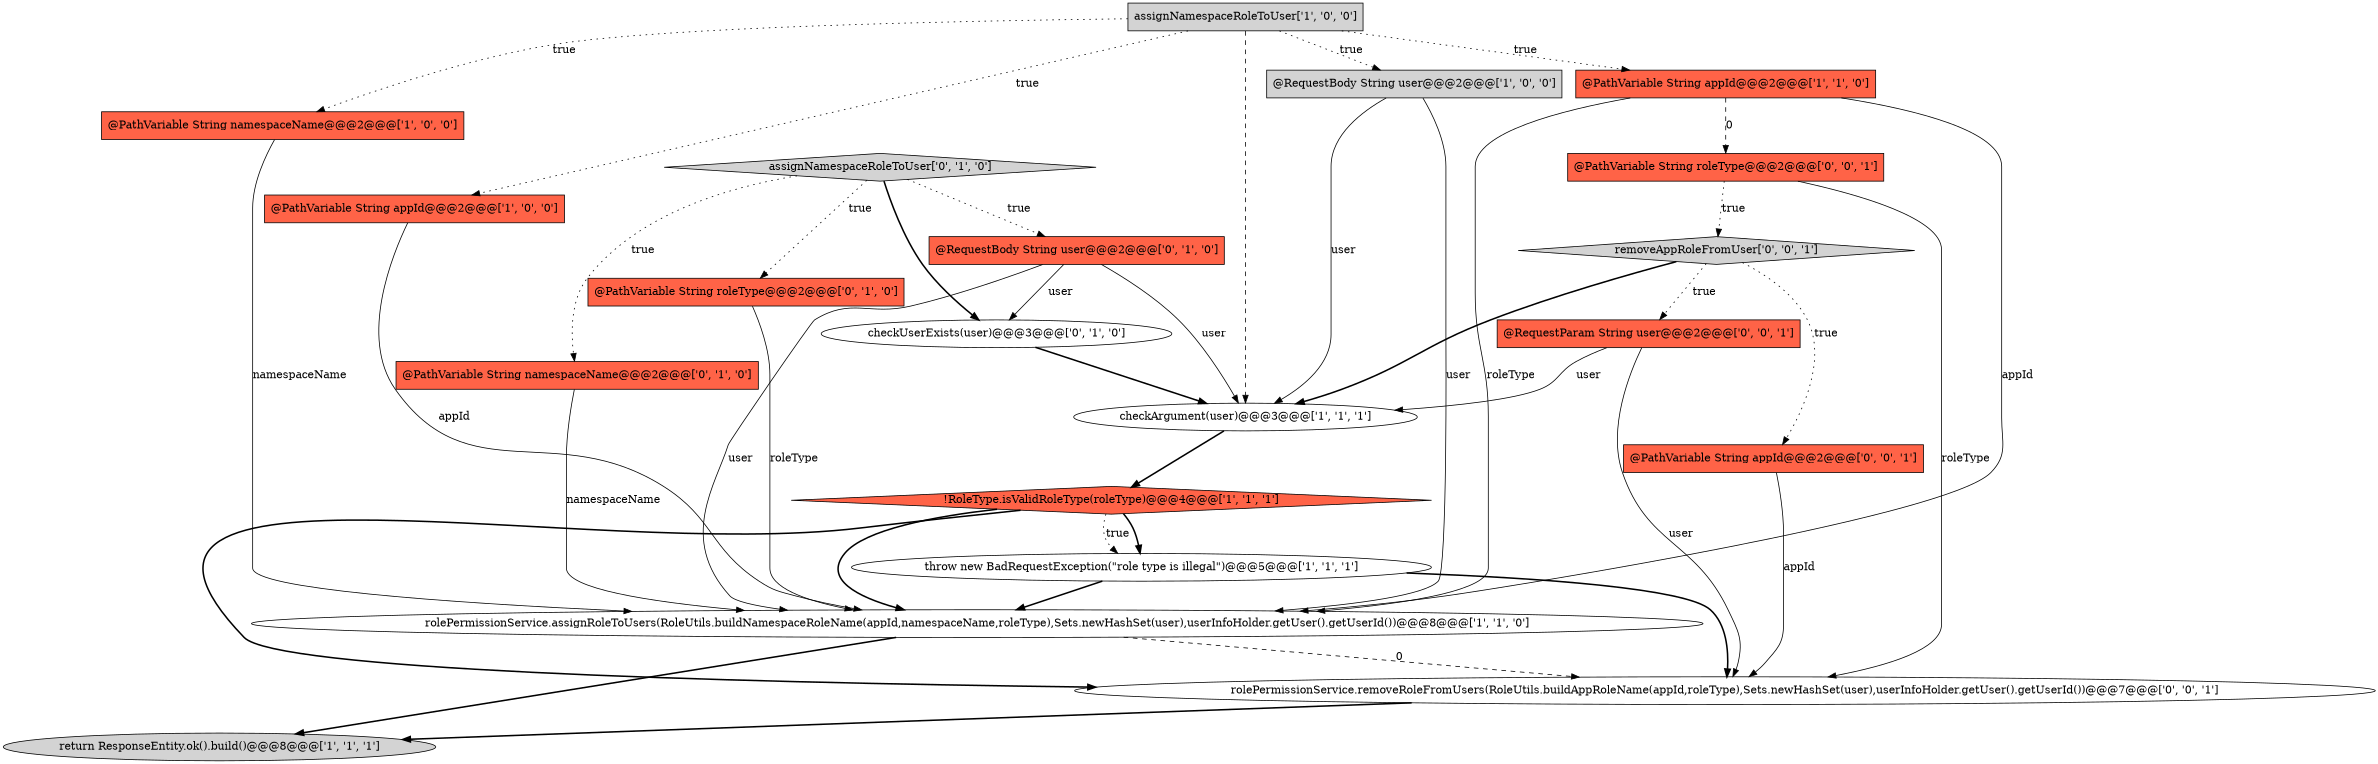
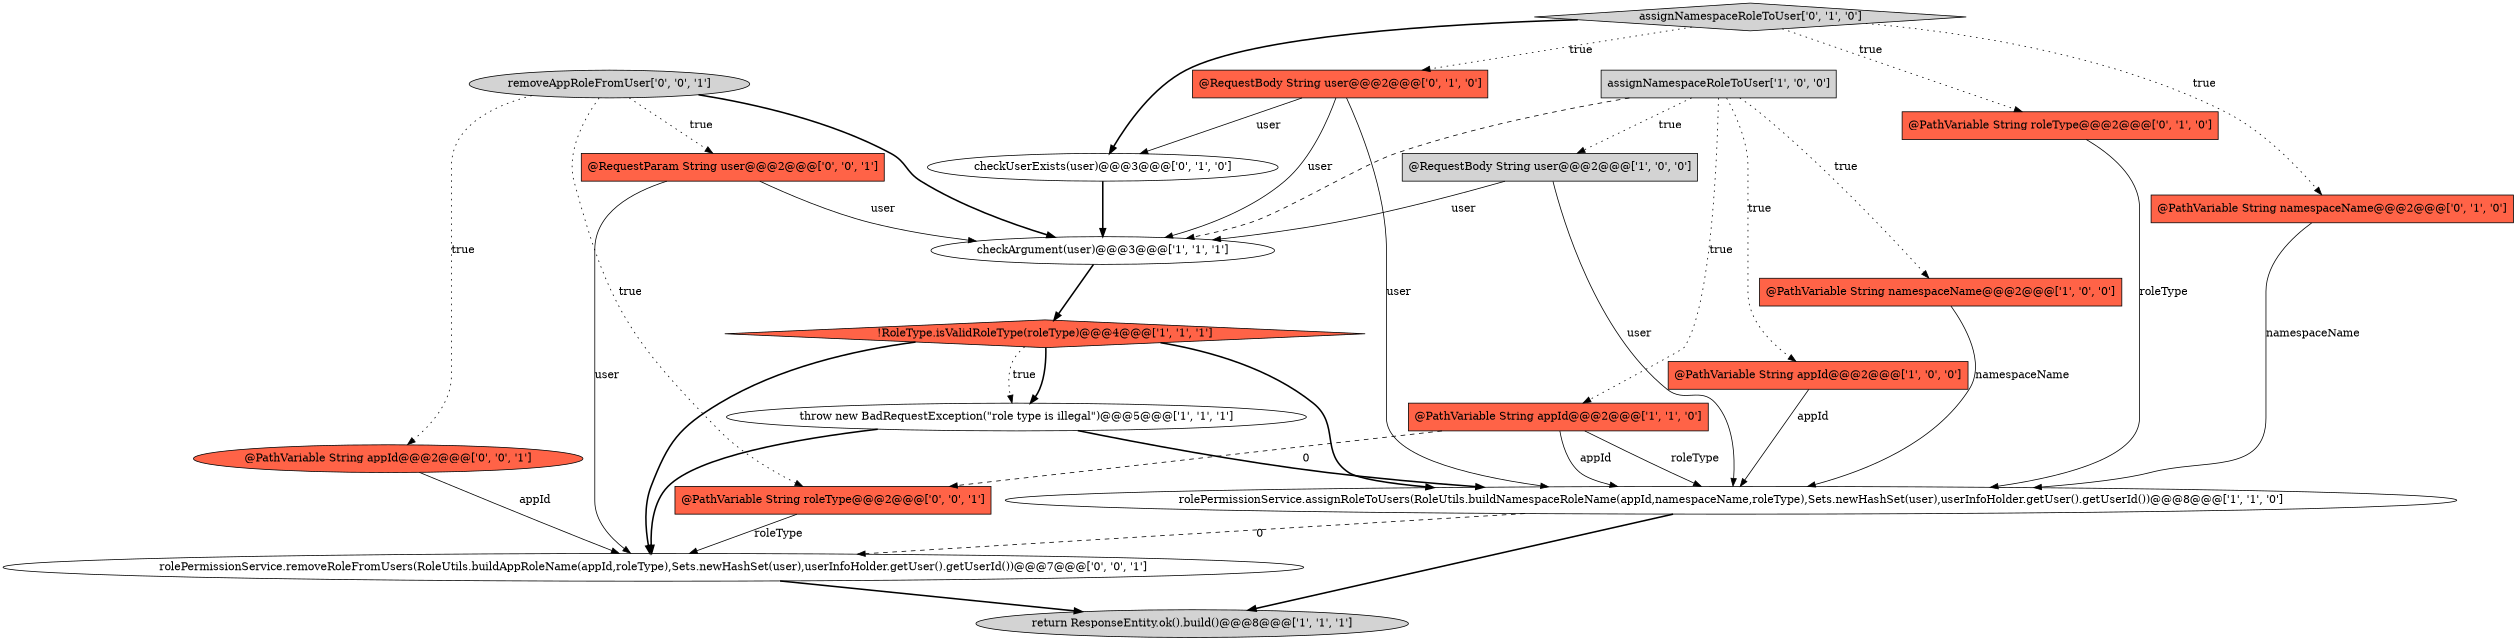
(1722, 205) -> (626, 319)
(1716, 251) -> (609, 84)
(1774, 459) -> (388, 459)
